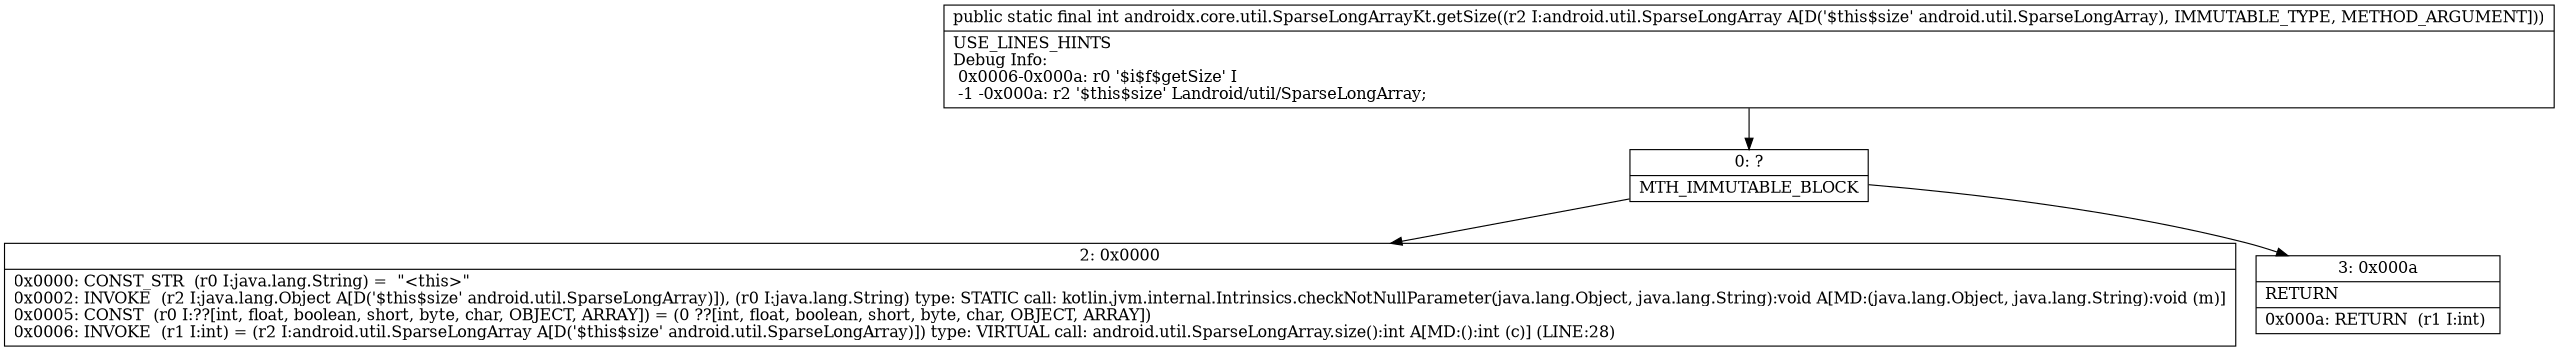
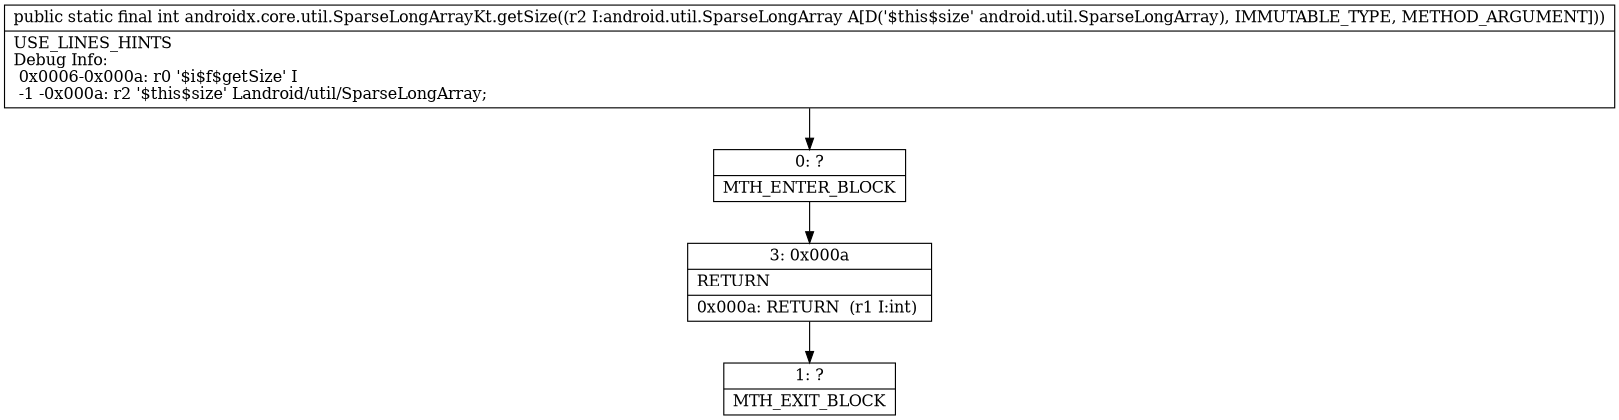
(1749, 188) -> (810, 188)
(1120, 295) -> none
none -> (810, 389)
